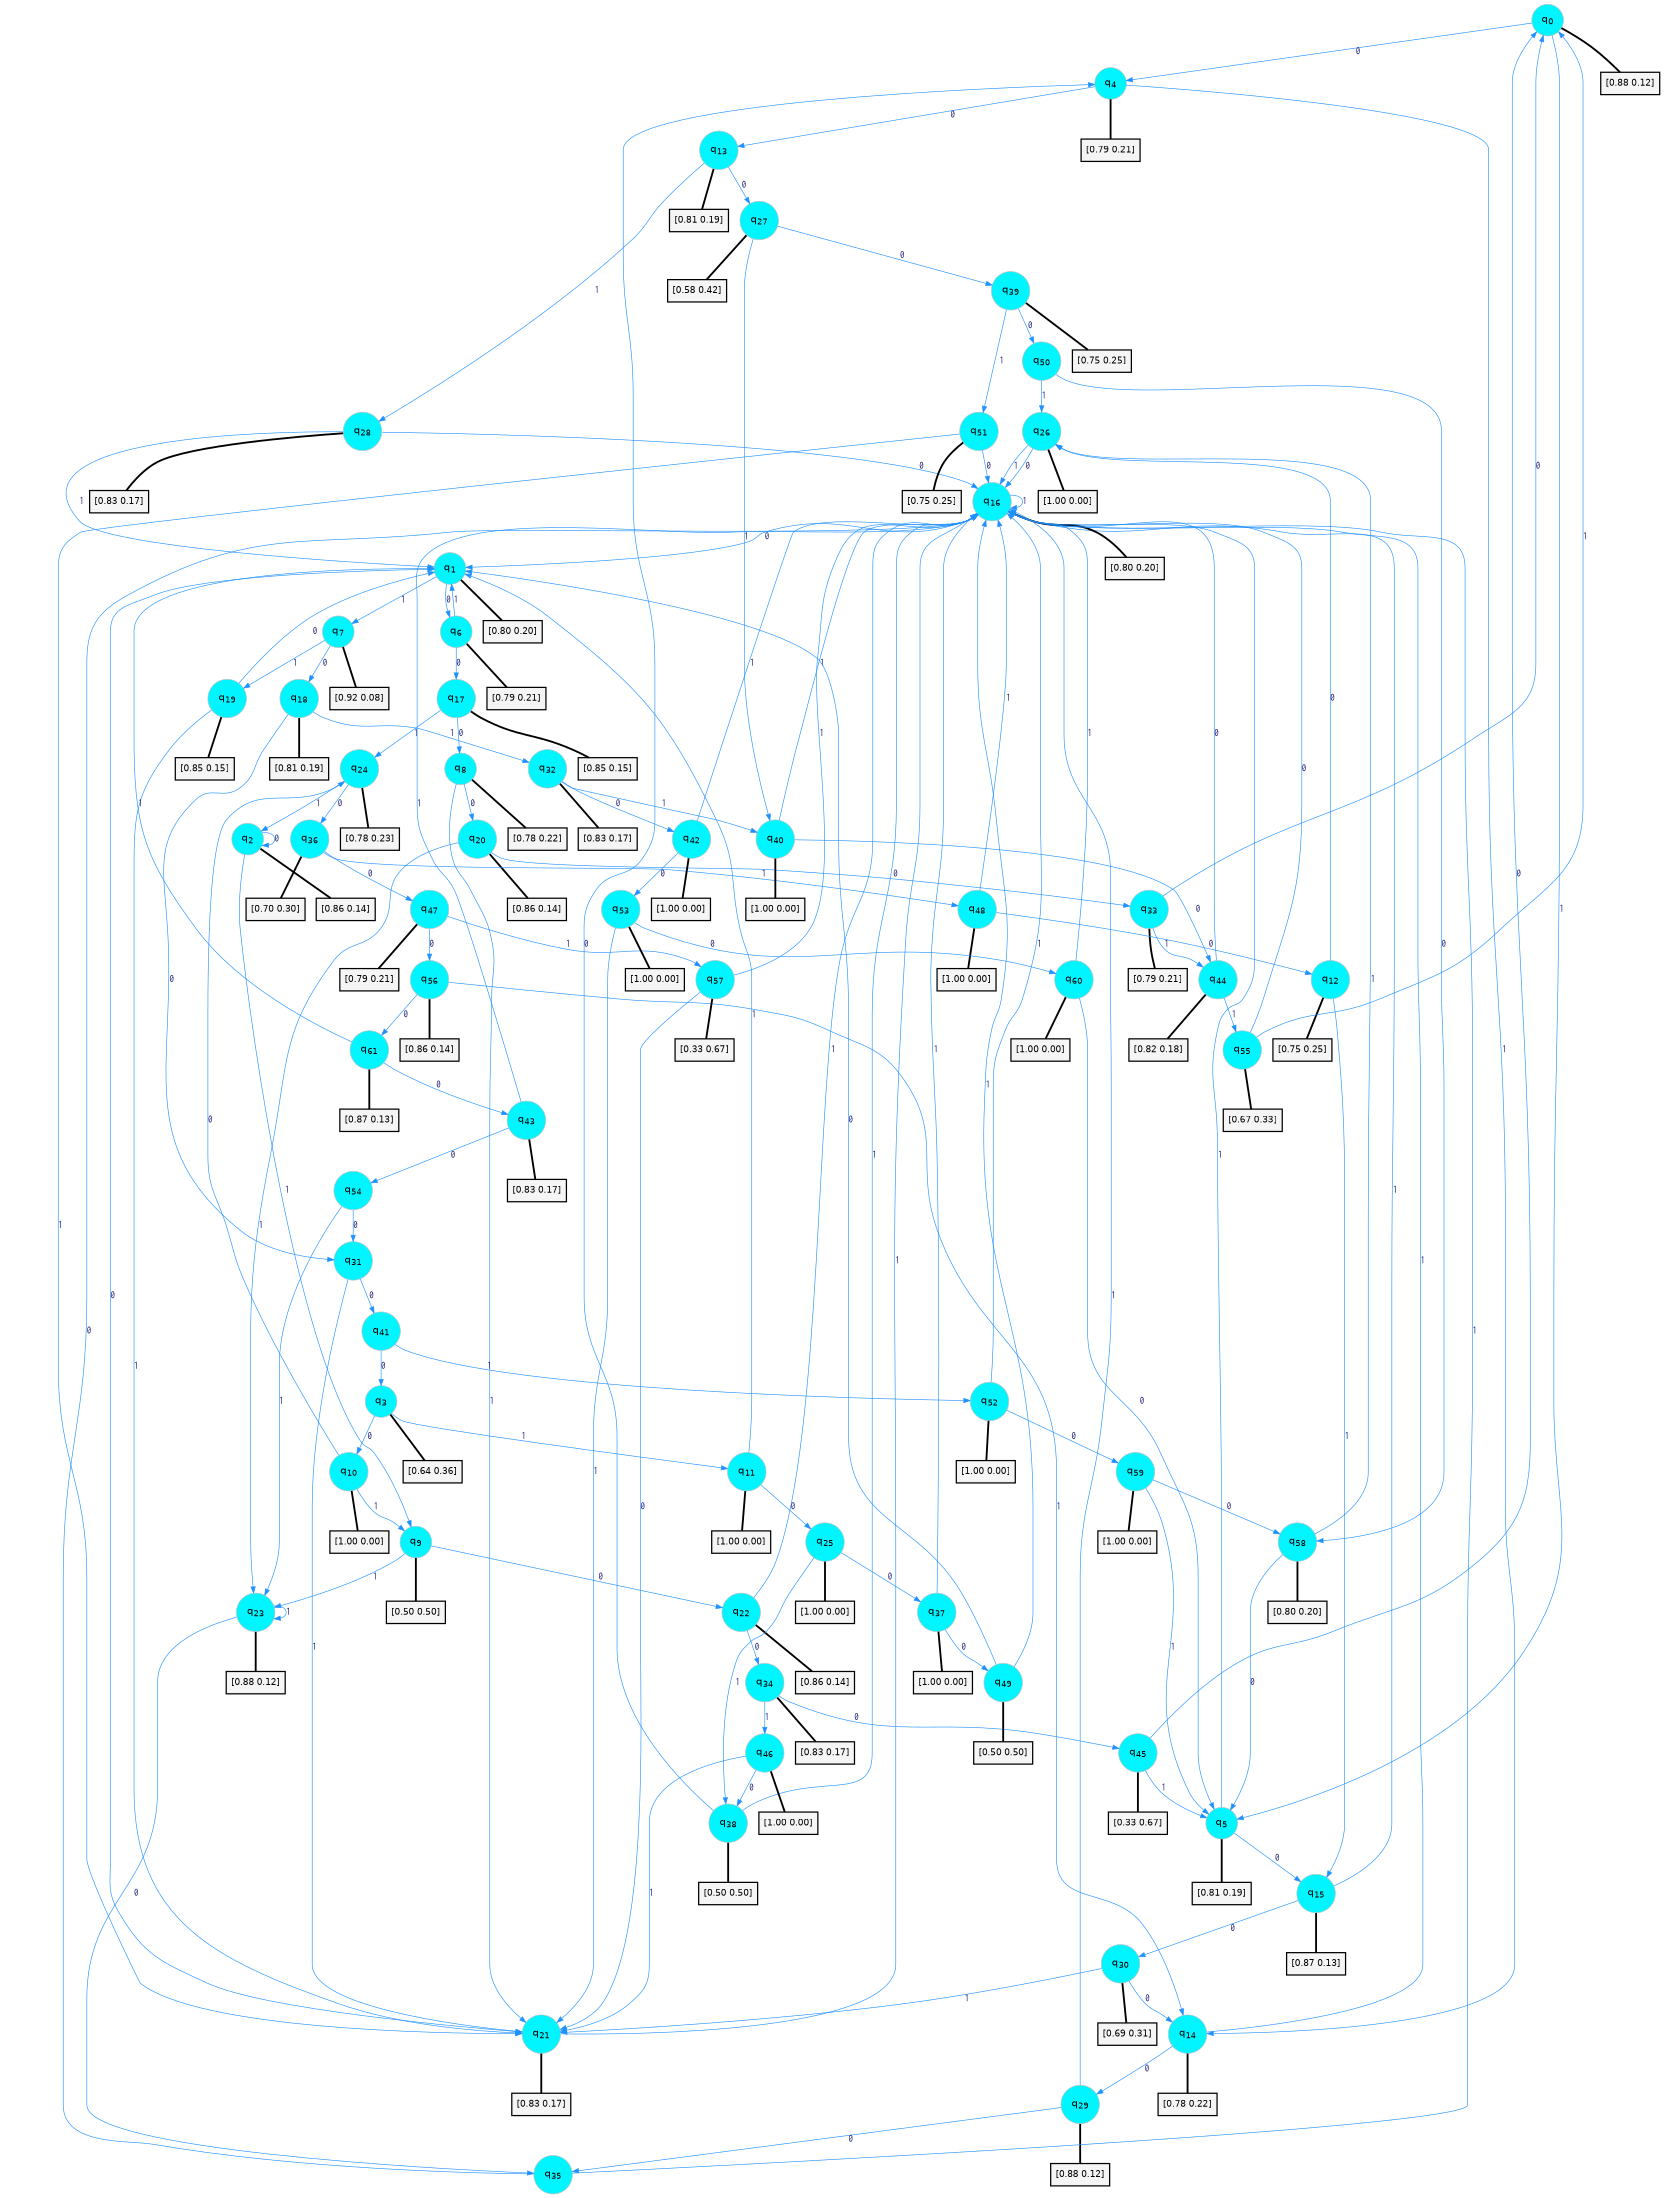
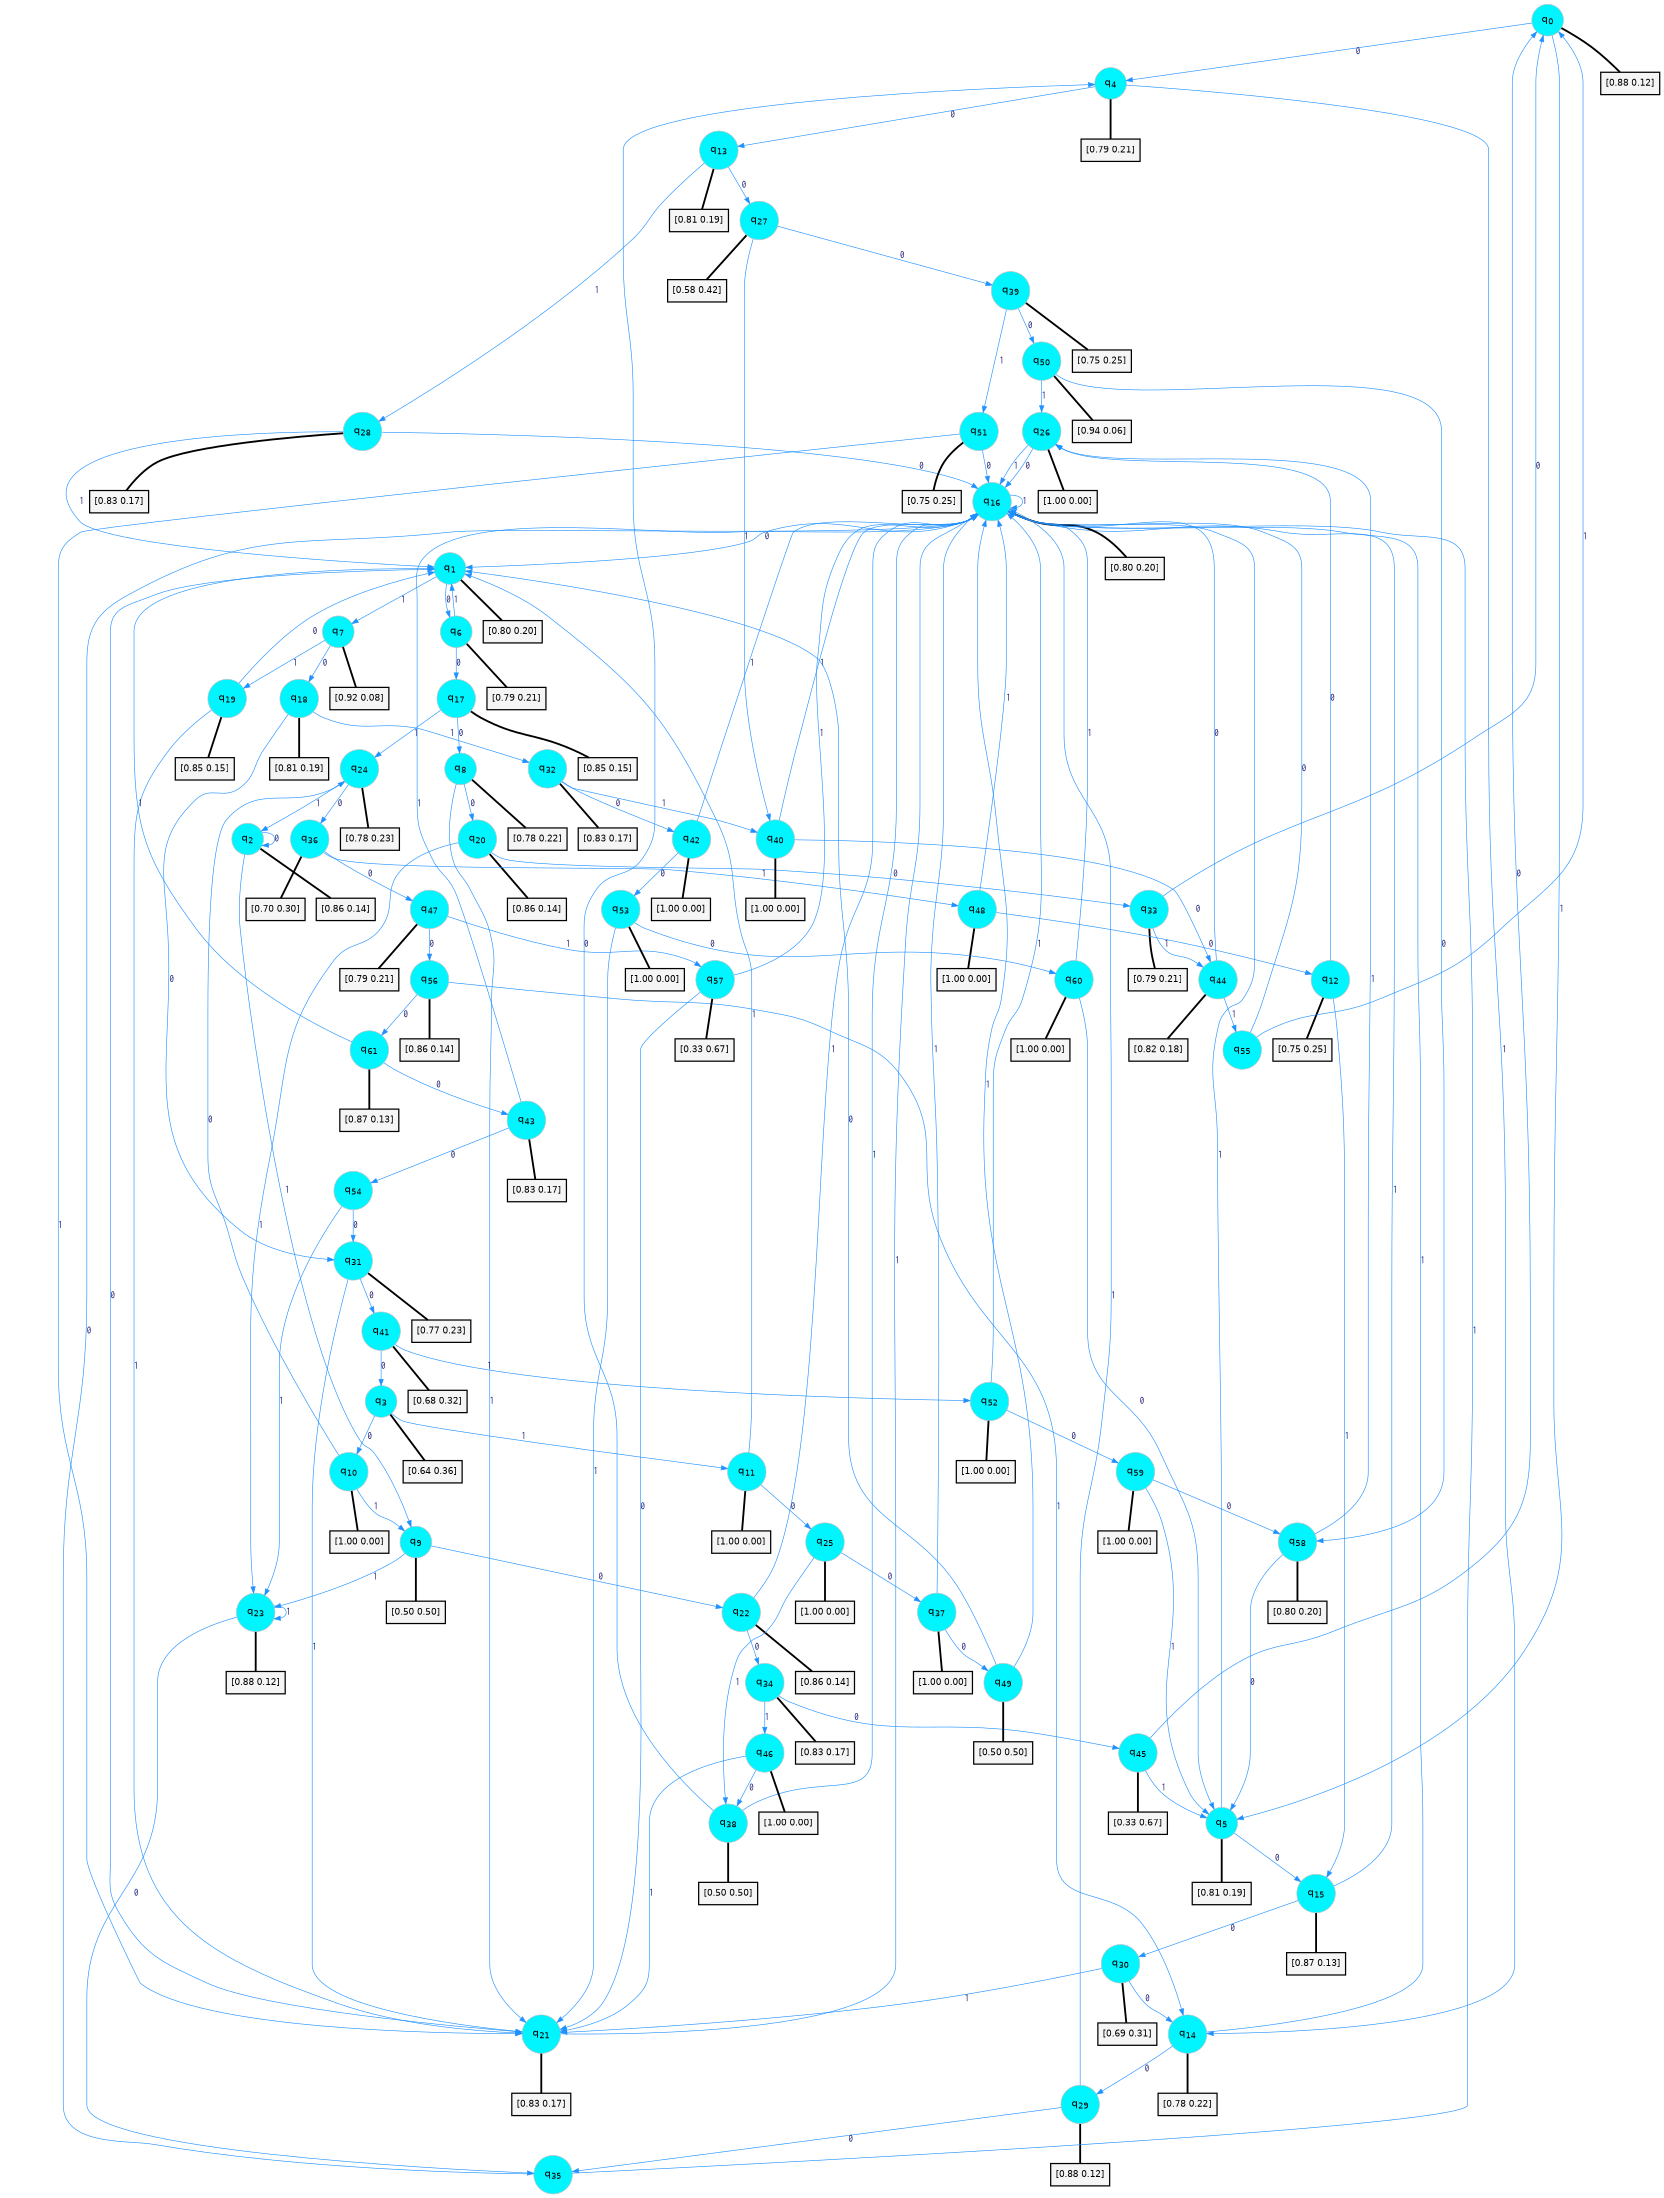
none -> (1102, 431)
(1253, 1120) -> none
none -> (441, 1331)
none -> (438, 1401)
